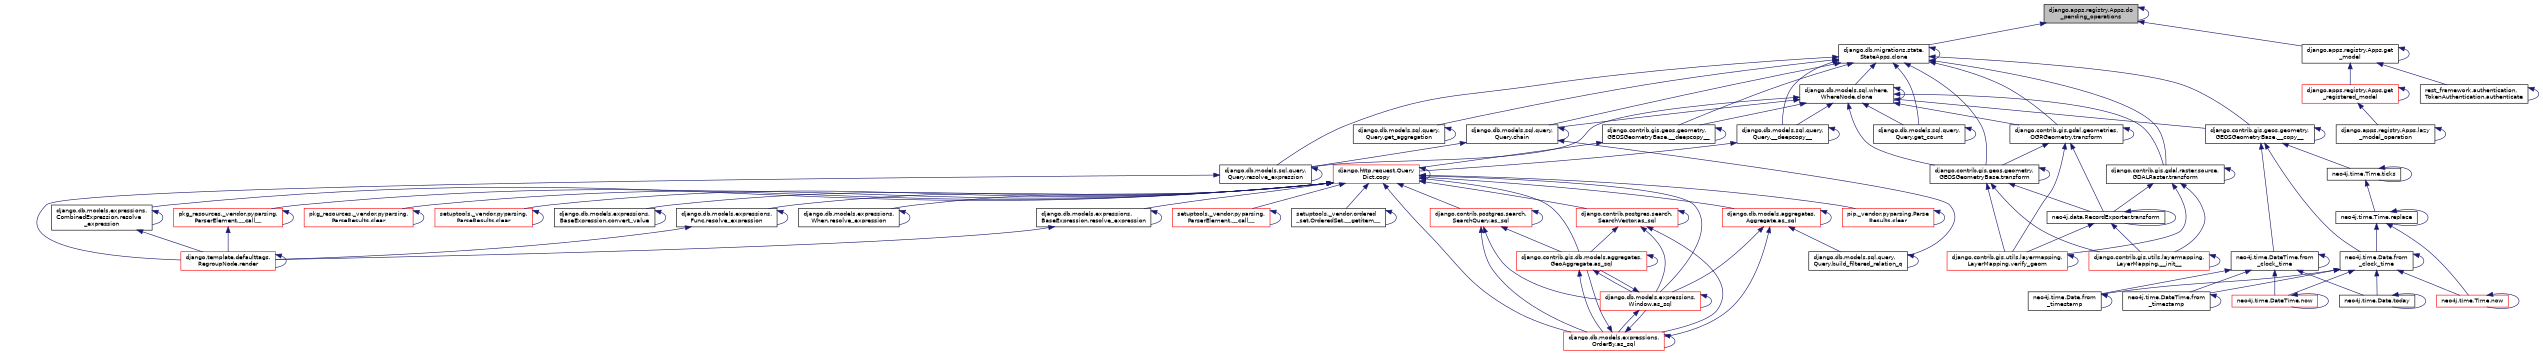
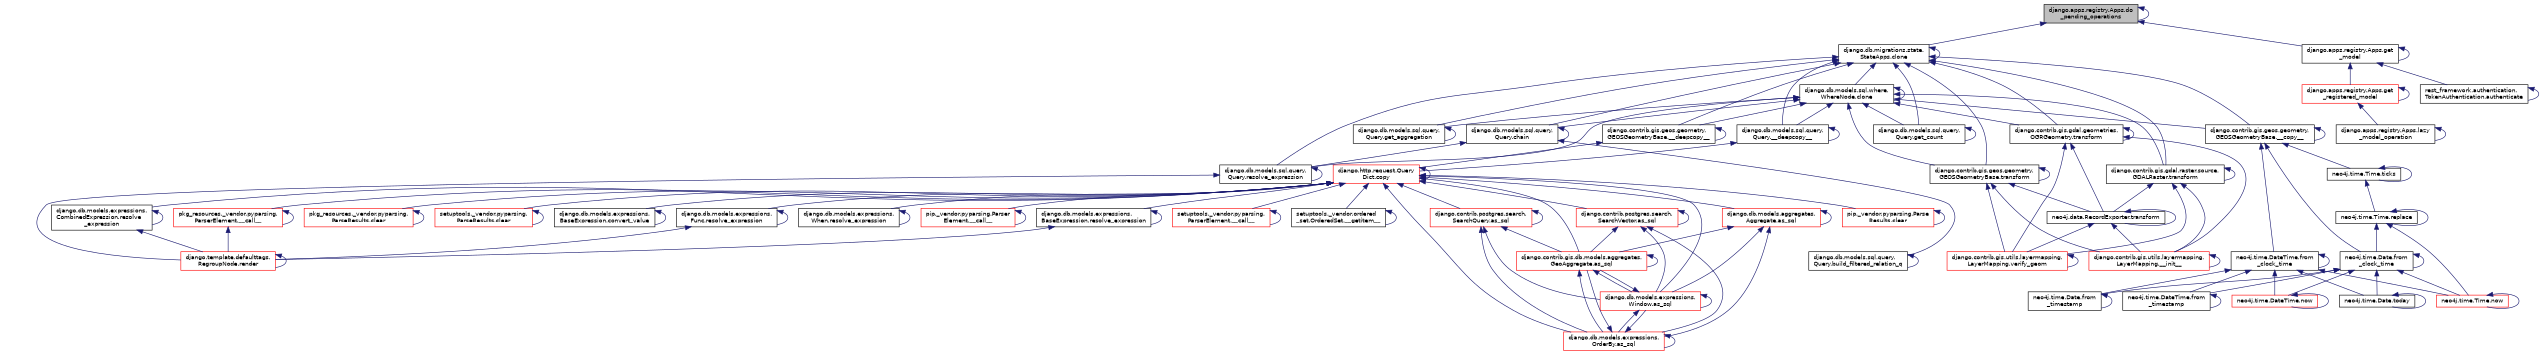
none -> (1645, 108)
(2023, 155) -> (2242, 167)
none -> (968, 218)
(1817, 241) -> (1679, 239)
none -> (2386, 283)
